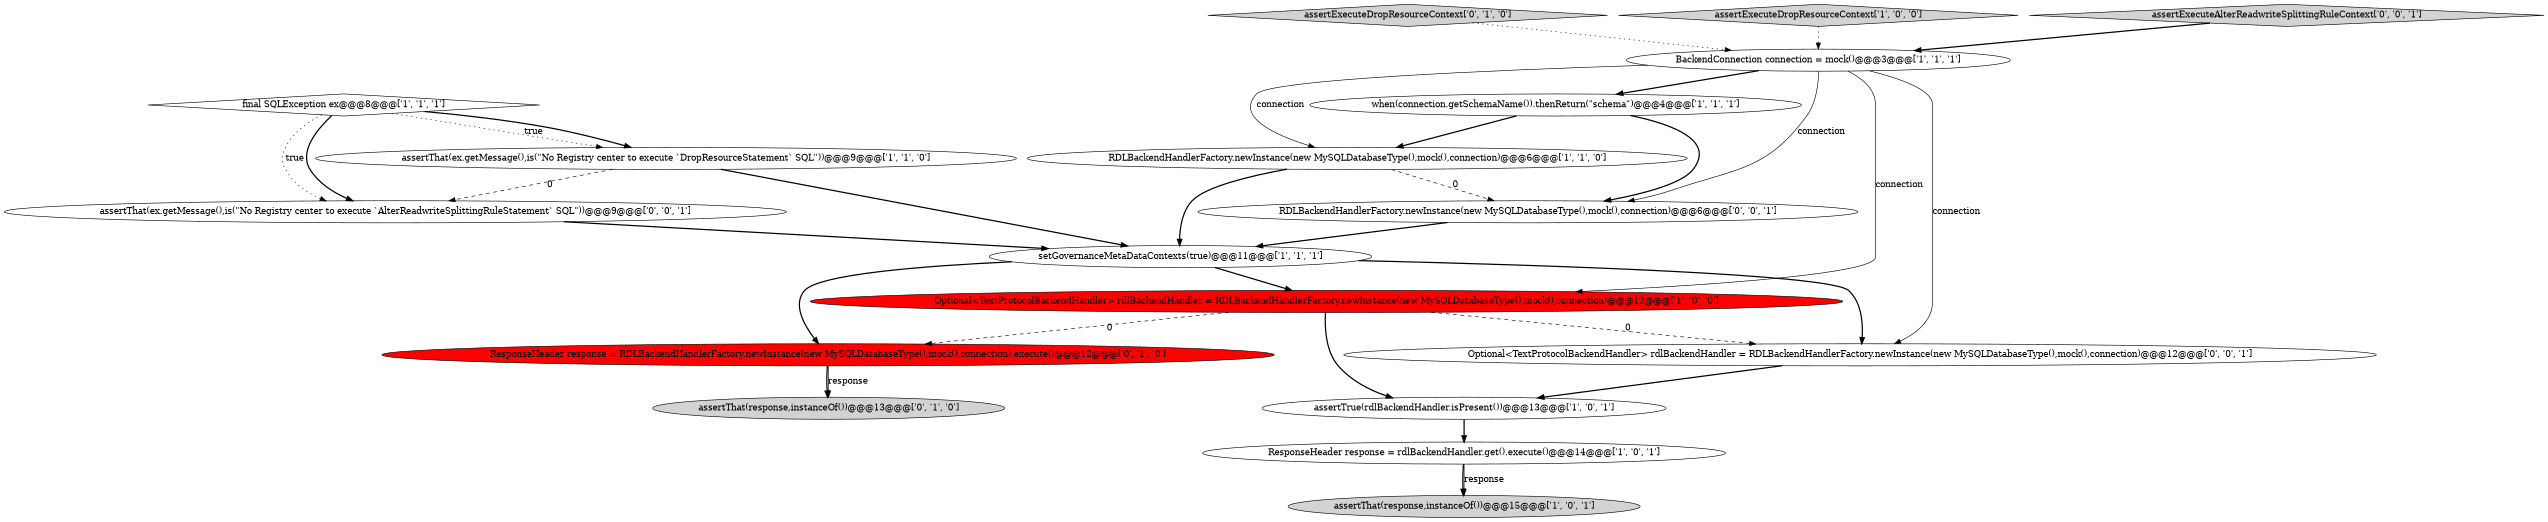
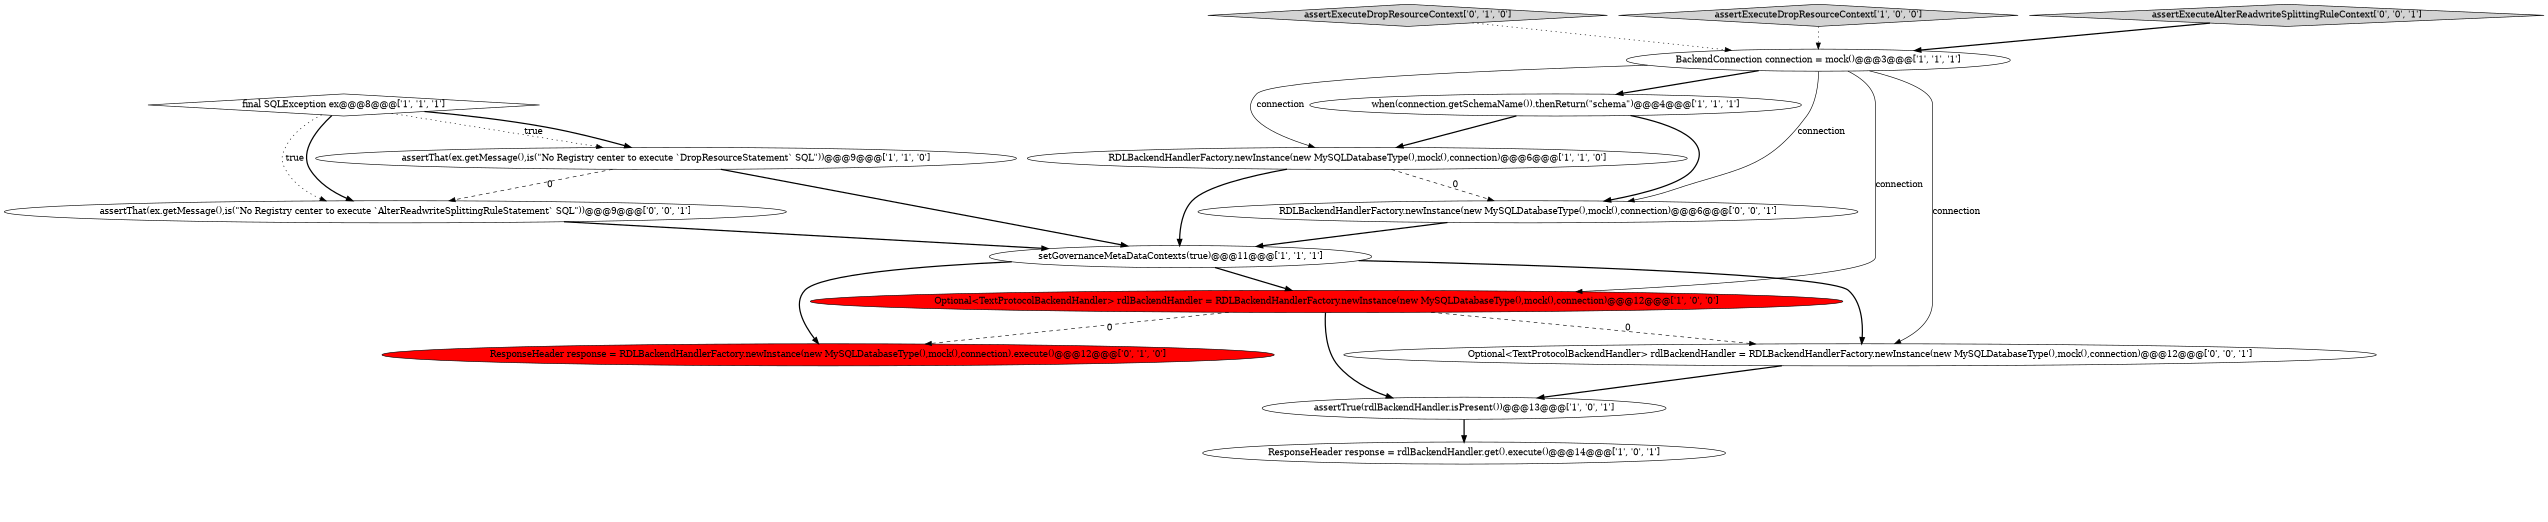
(829, 408) -> none
(1464, 506) -> none
